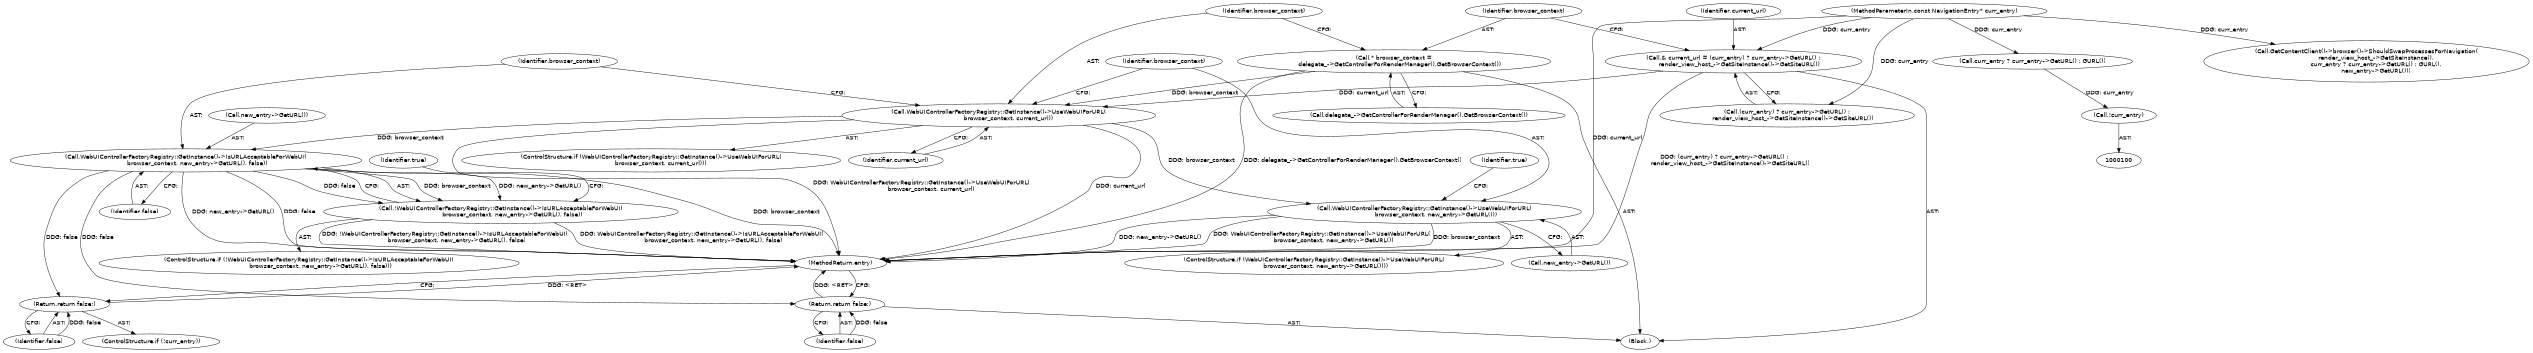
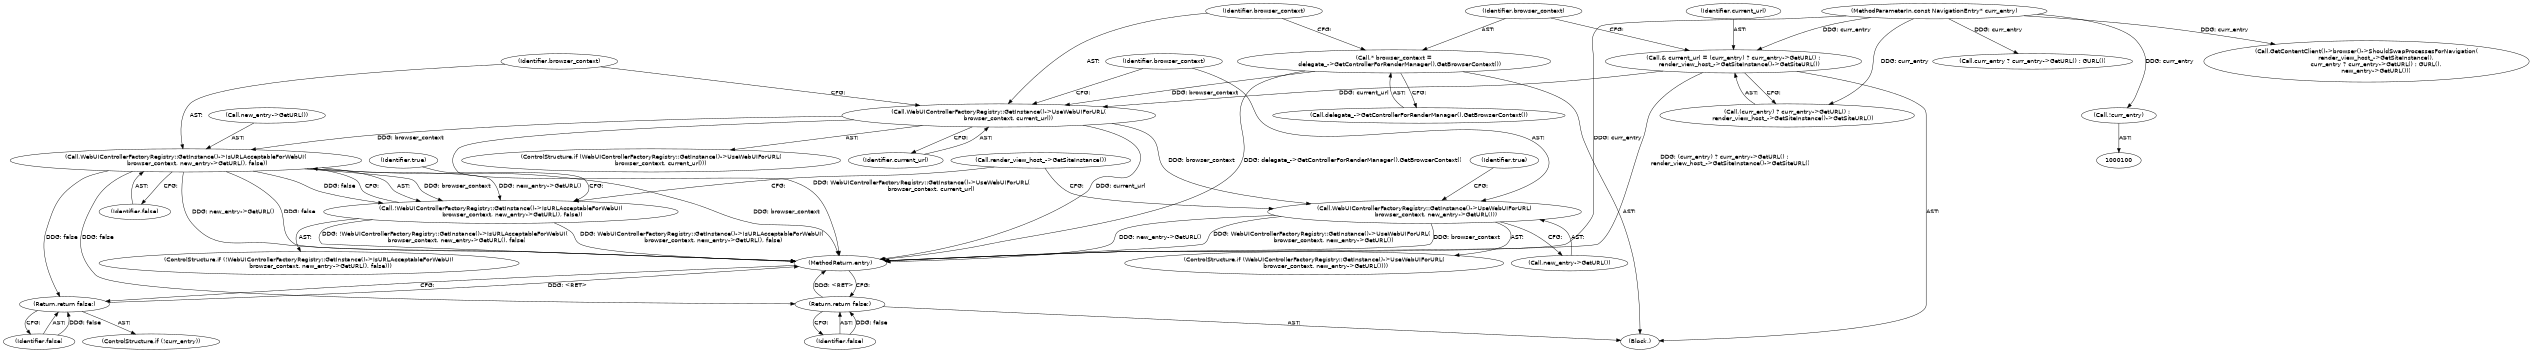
(2074, 87) -> (2122, 31)
(1618, 138) -> (1618, 138)
none -> (1041, 160)
